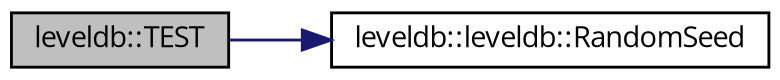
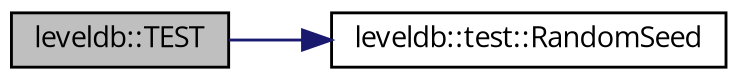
(550, 40) -> (529, 40)
